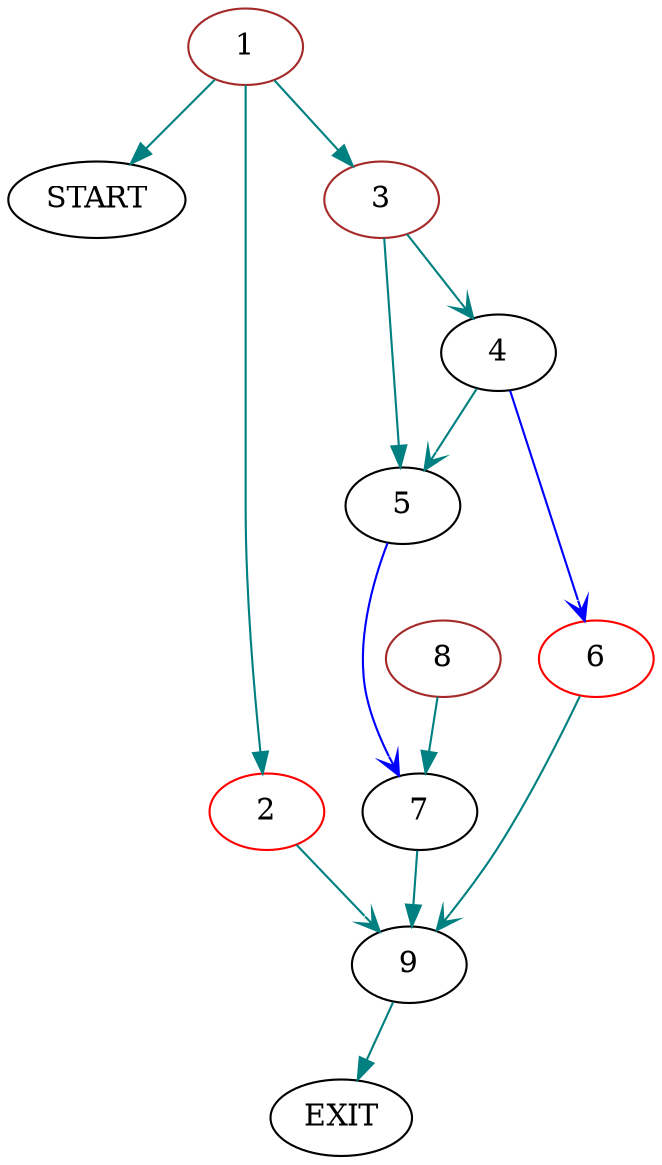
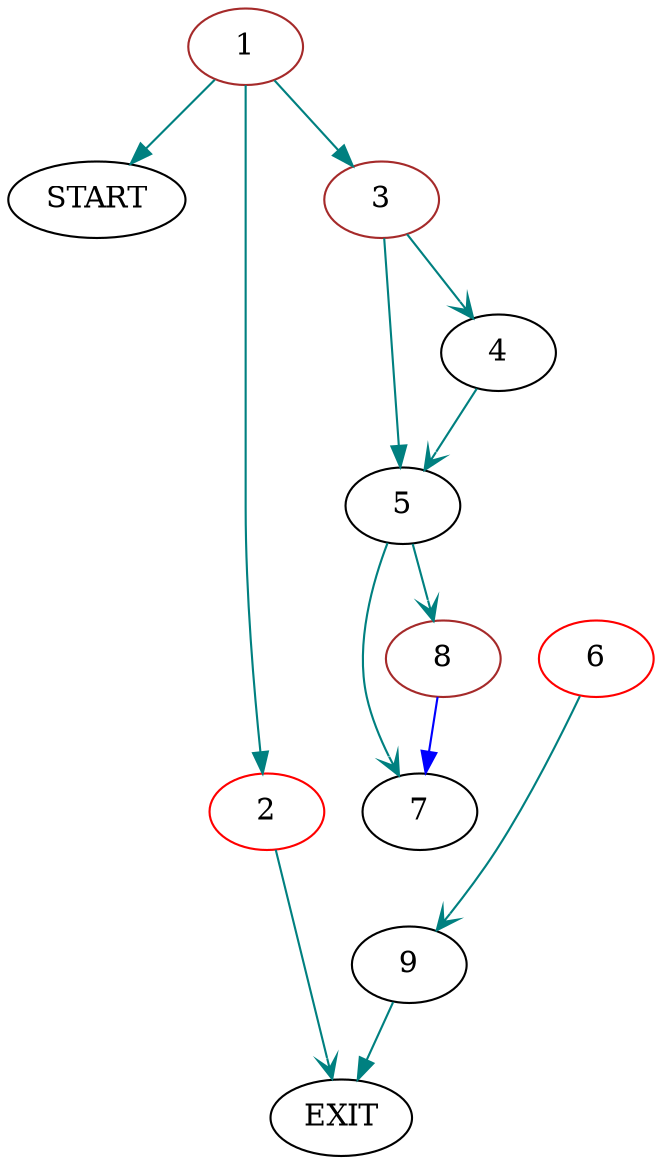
(544, 495) -> none
none -> (420, 572)
(363, 650) -> (363, 650)
(433, 724) -> (433, 724)
(415, 878) -> none
(330, 880) -> (301, 954)
